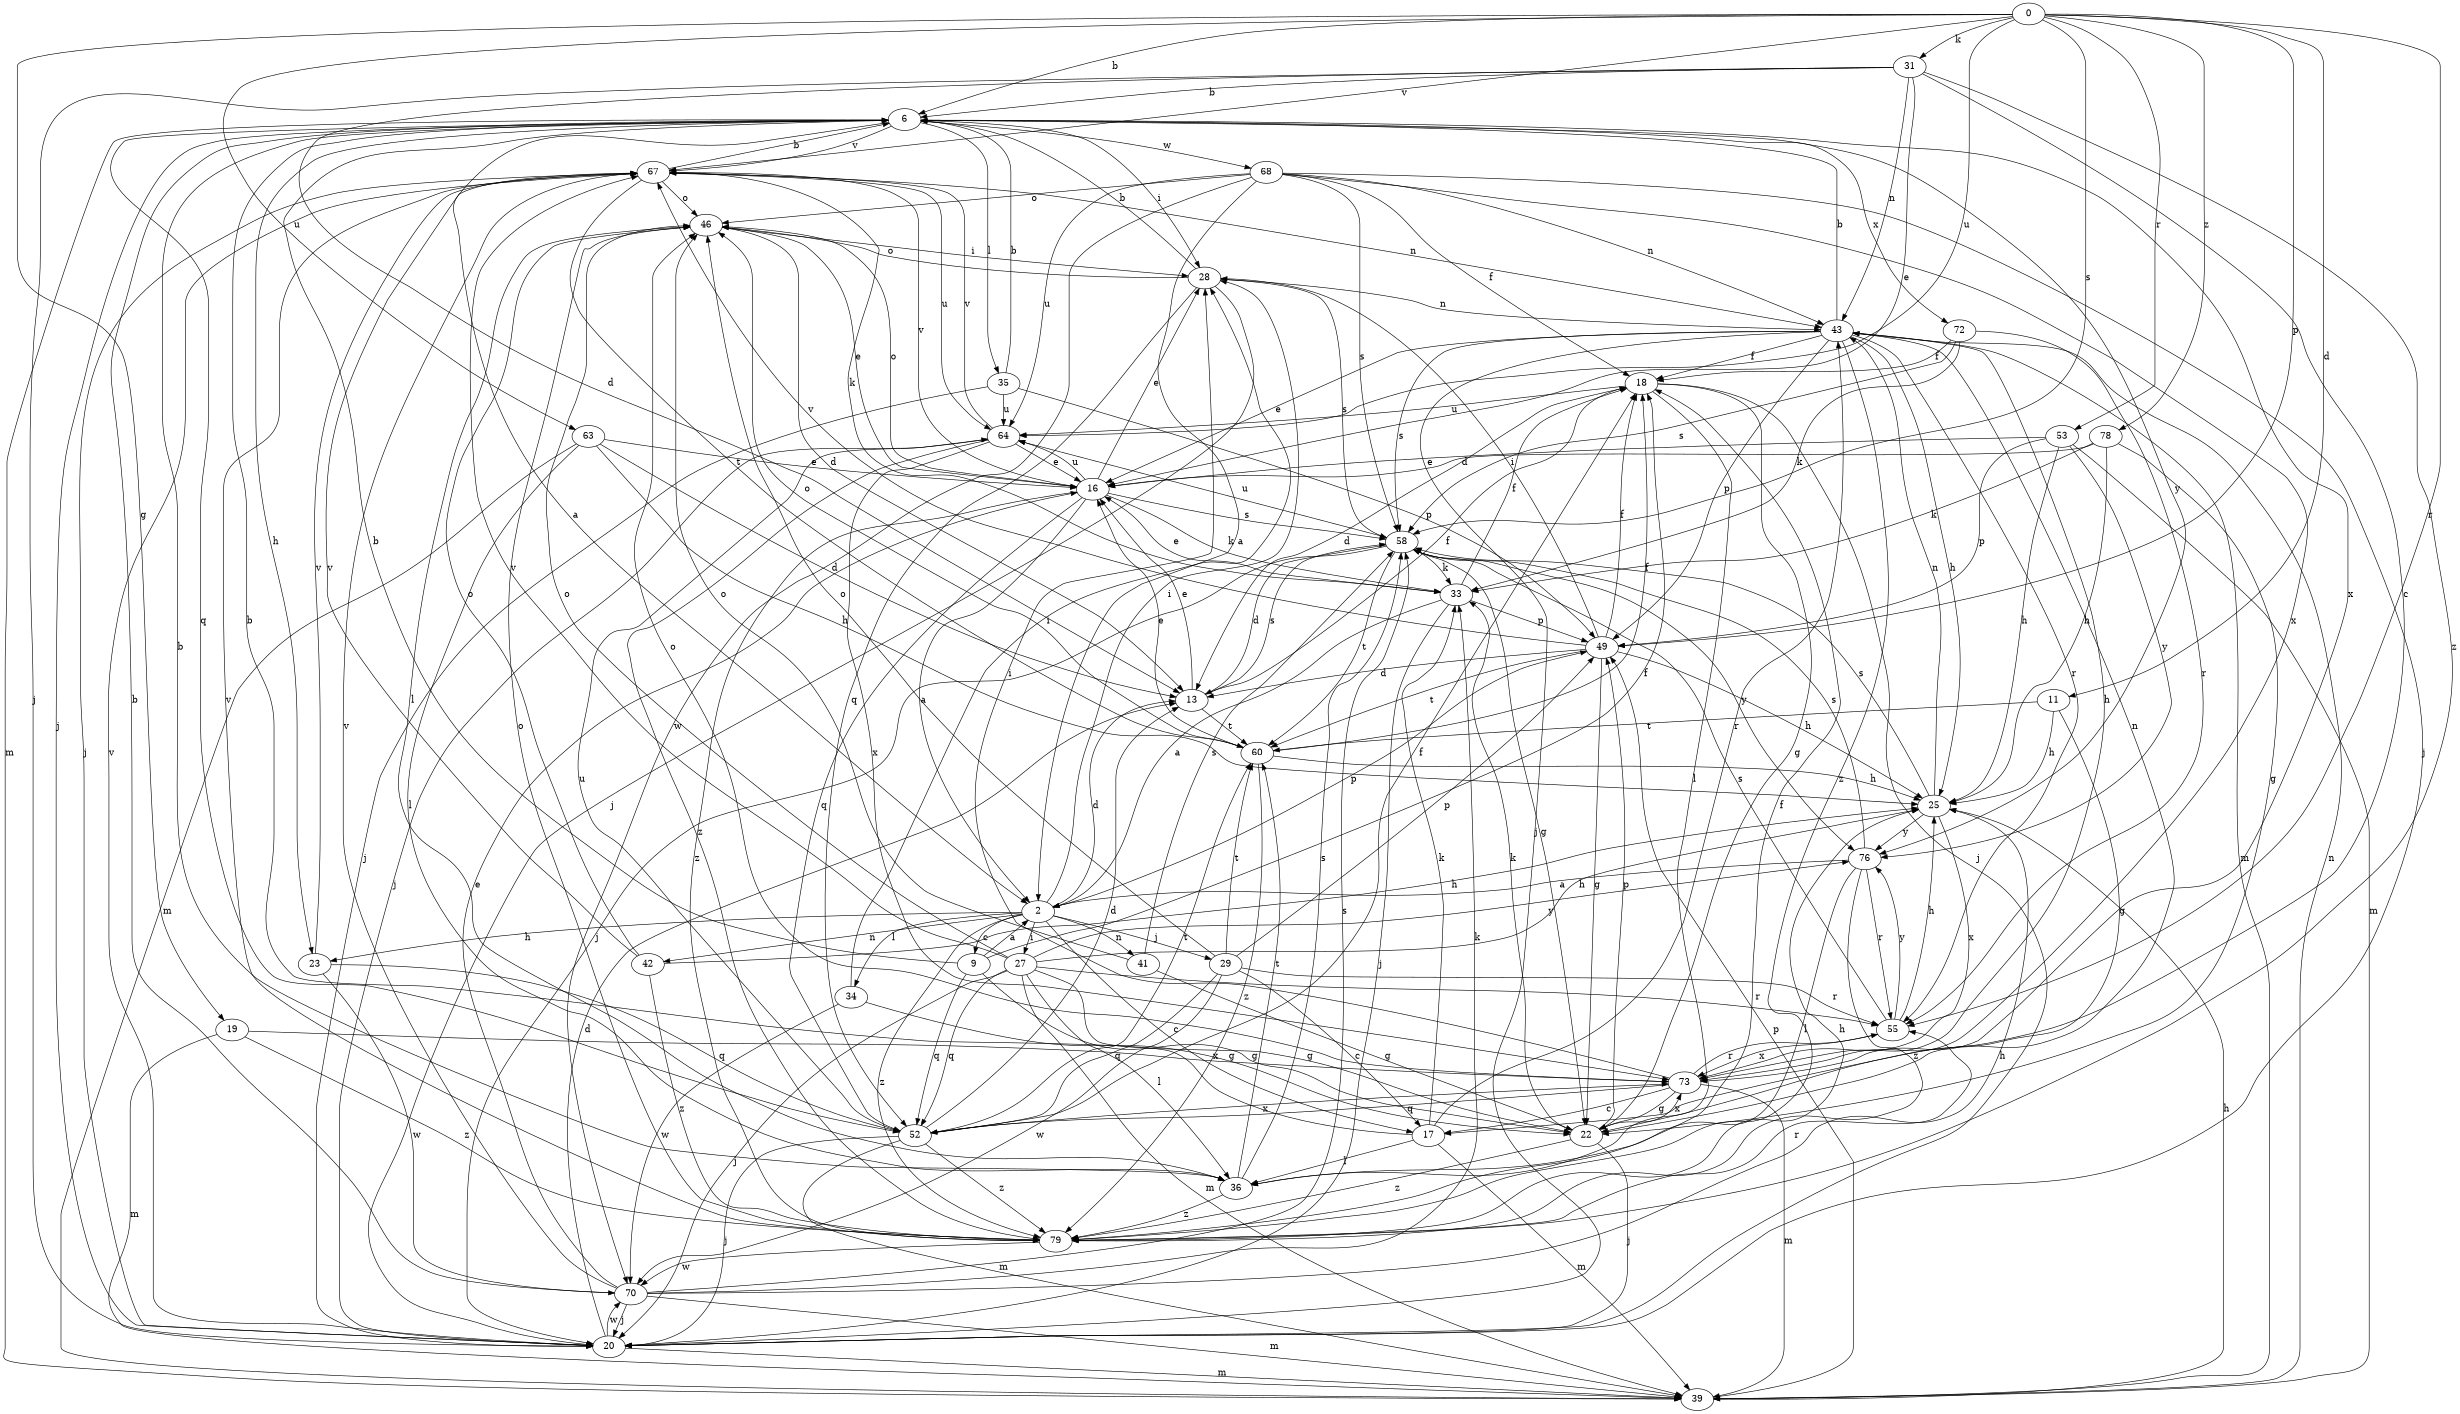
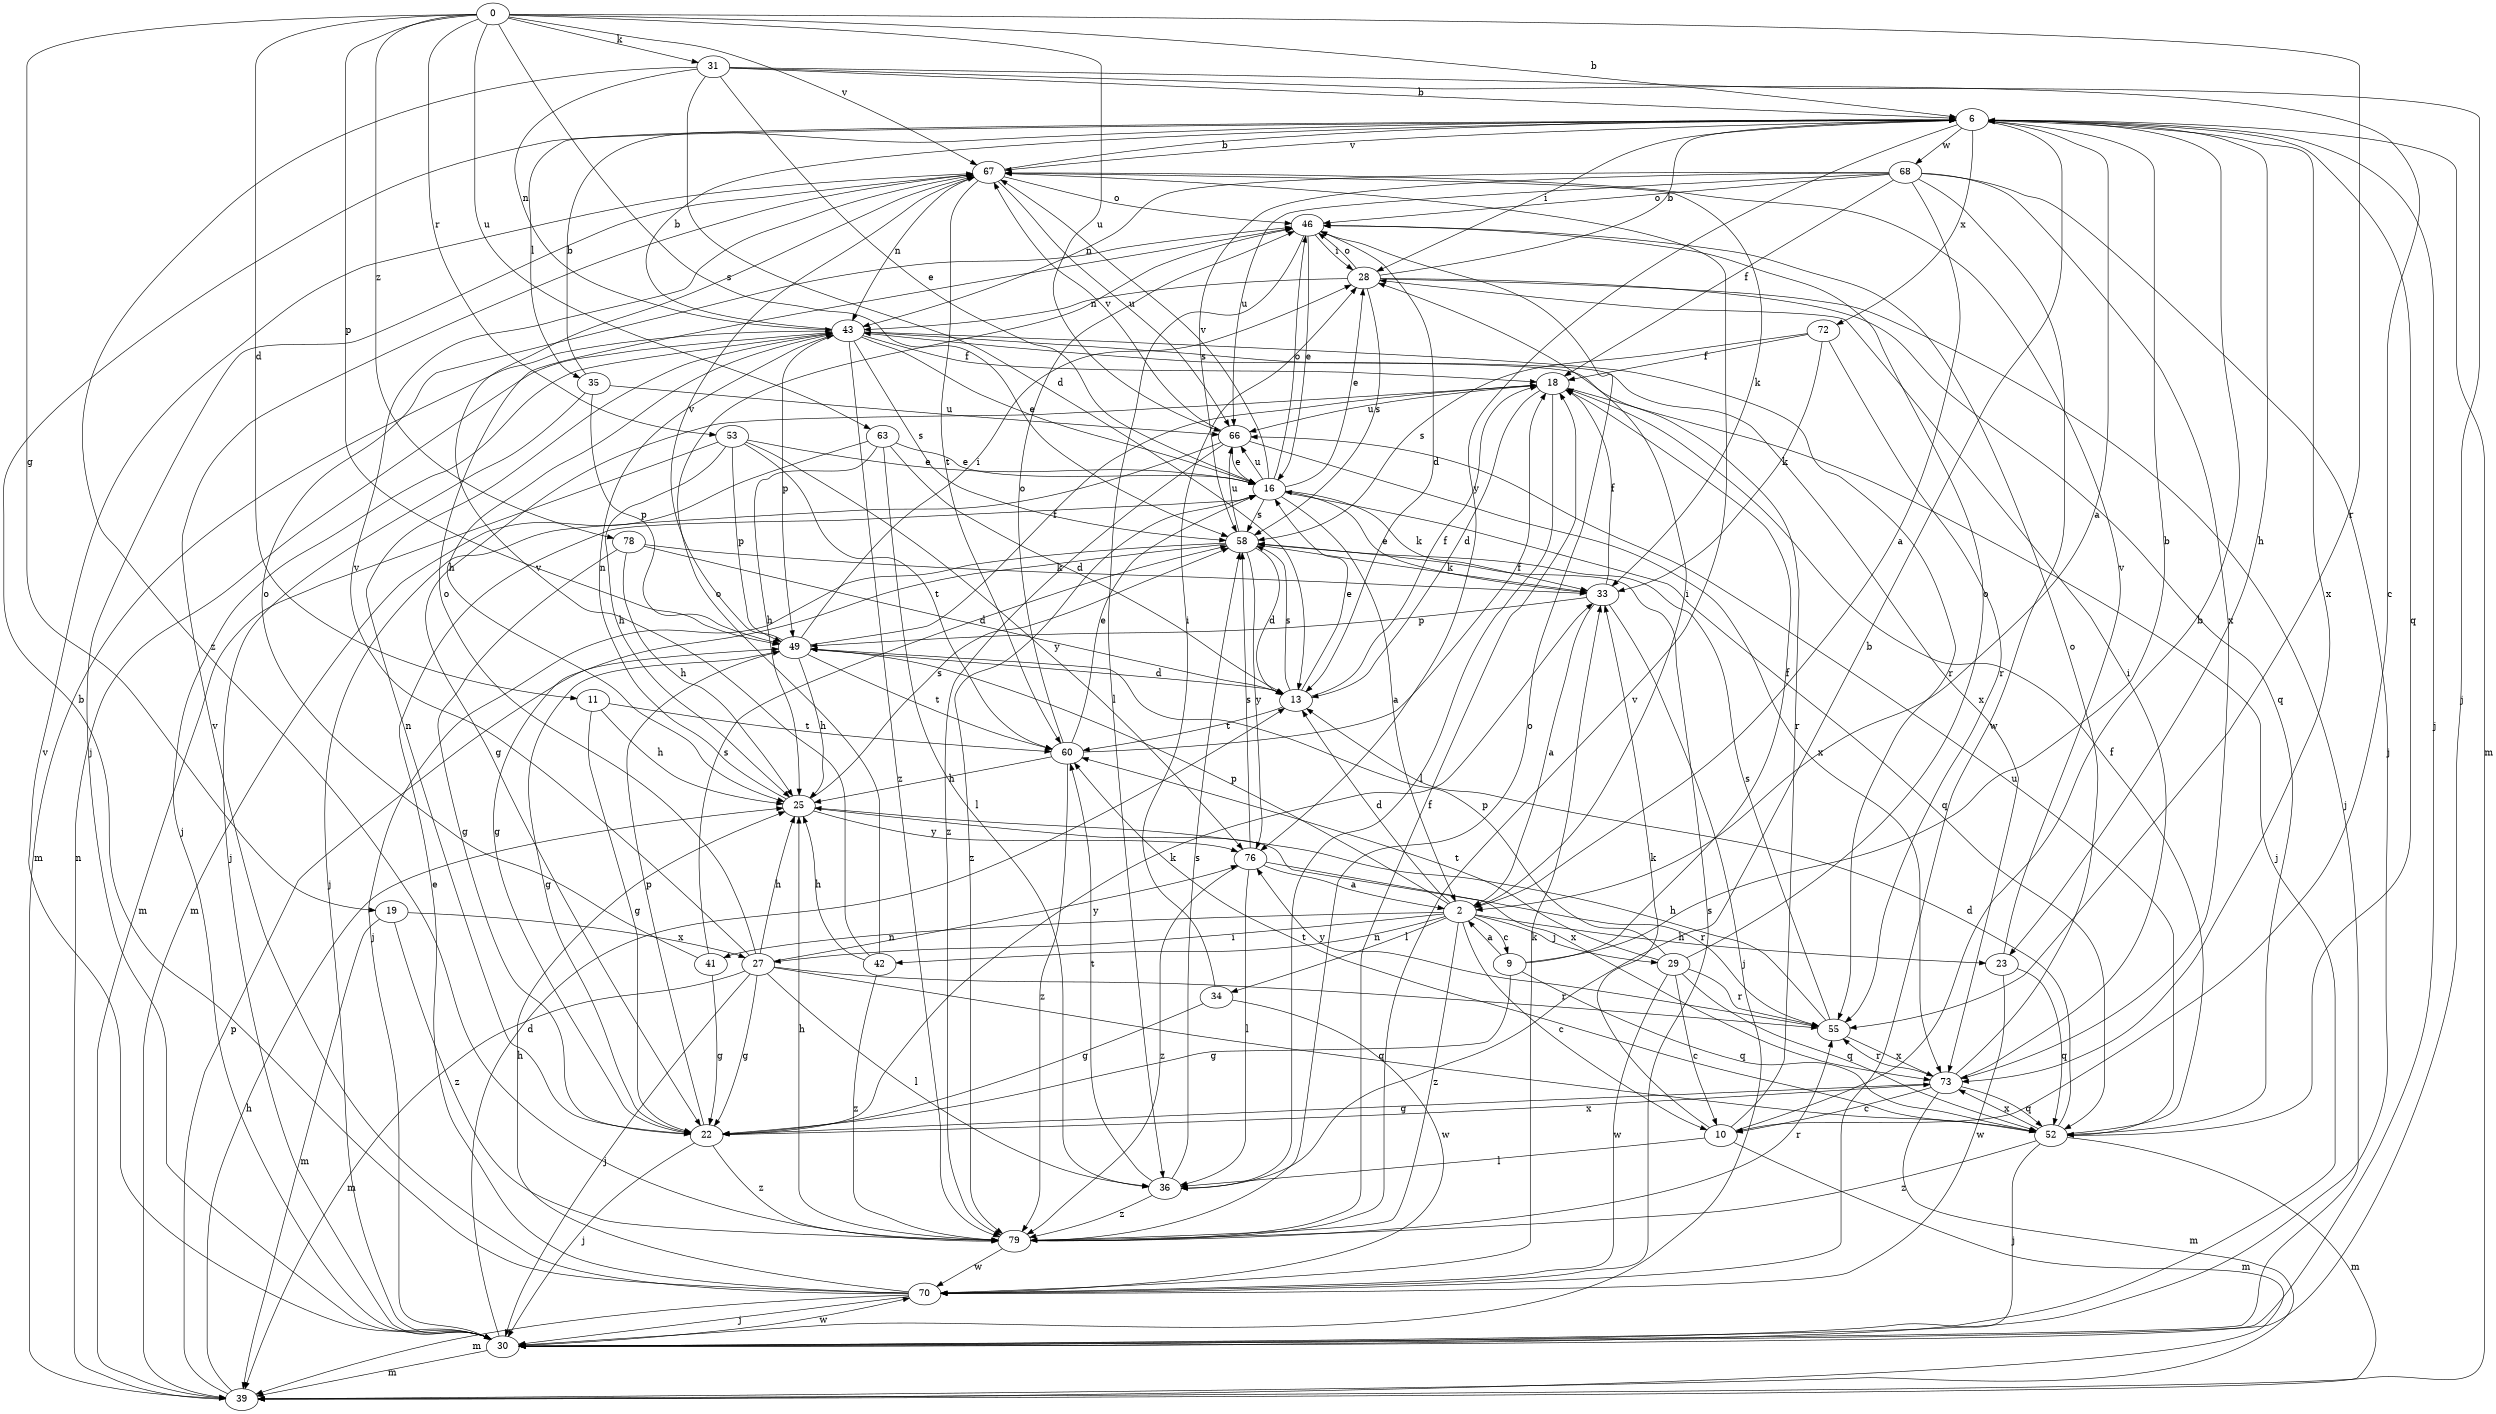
(1004, 436) -> (1235, 436)
(1603, 454) -> (960, 621)
(1353, 659) -> (928, 590)
(2107, 700) -> (1982, 700)
(956, 1046) -> (575, 926)
(1428, 1136) -> (1721, 1136)
(609, 1347) -> (503, 1347)
